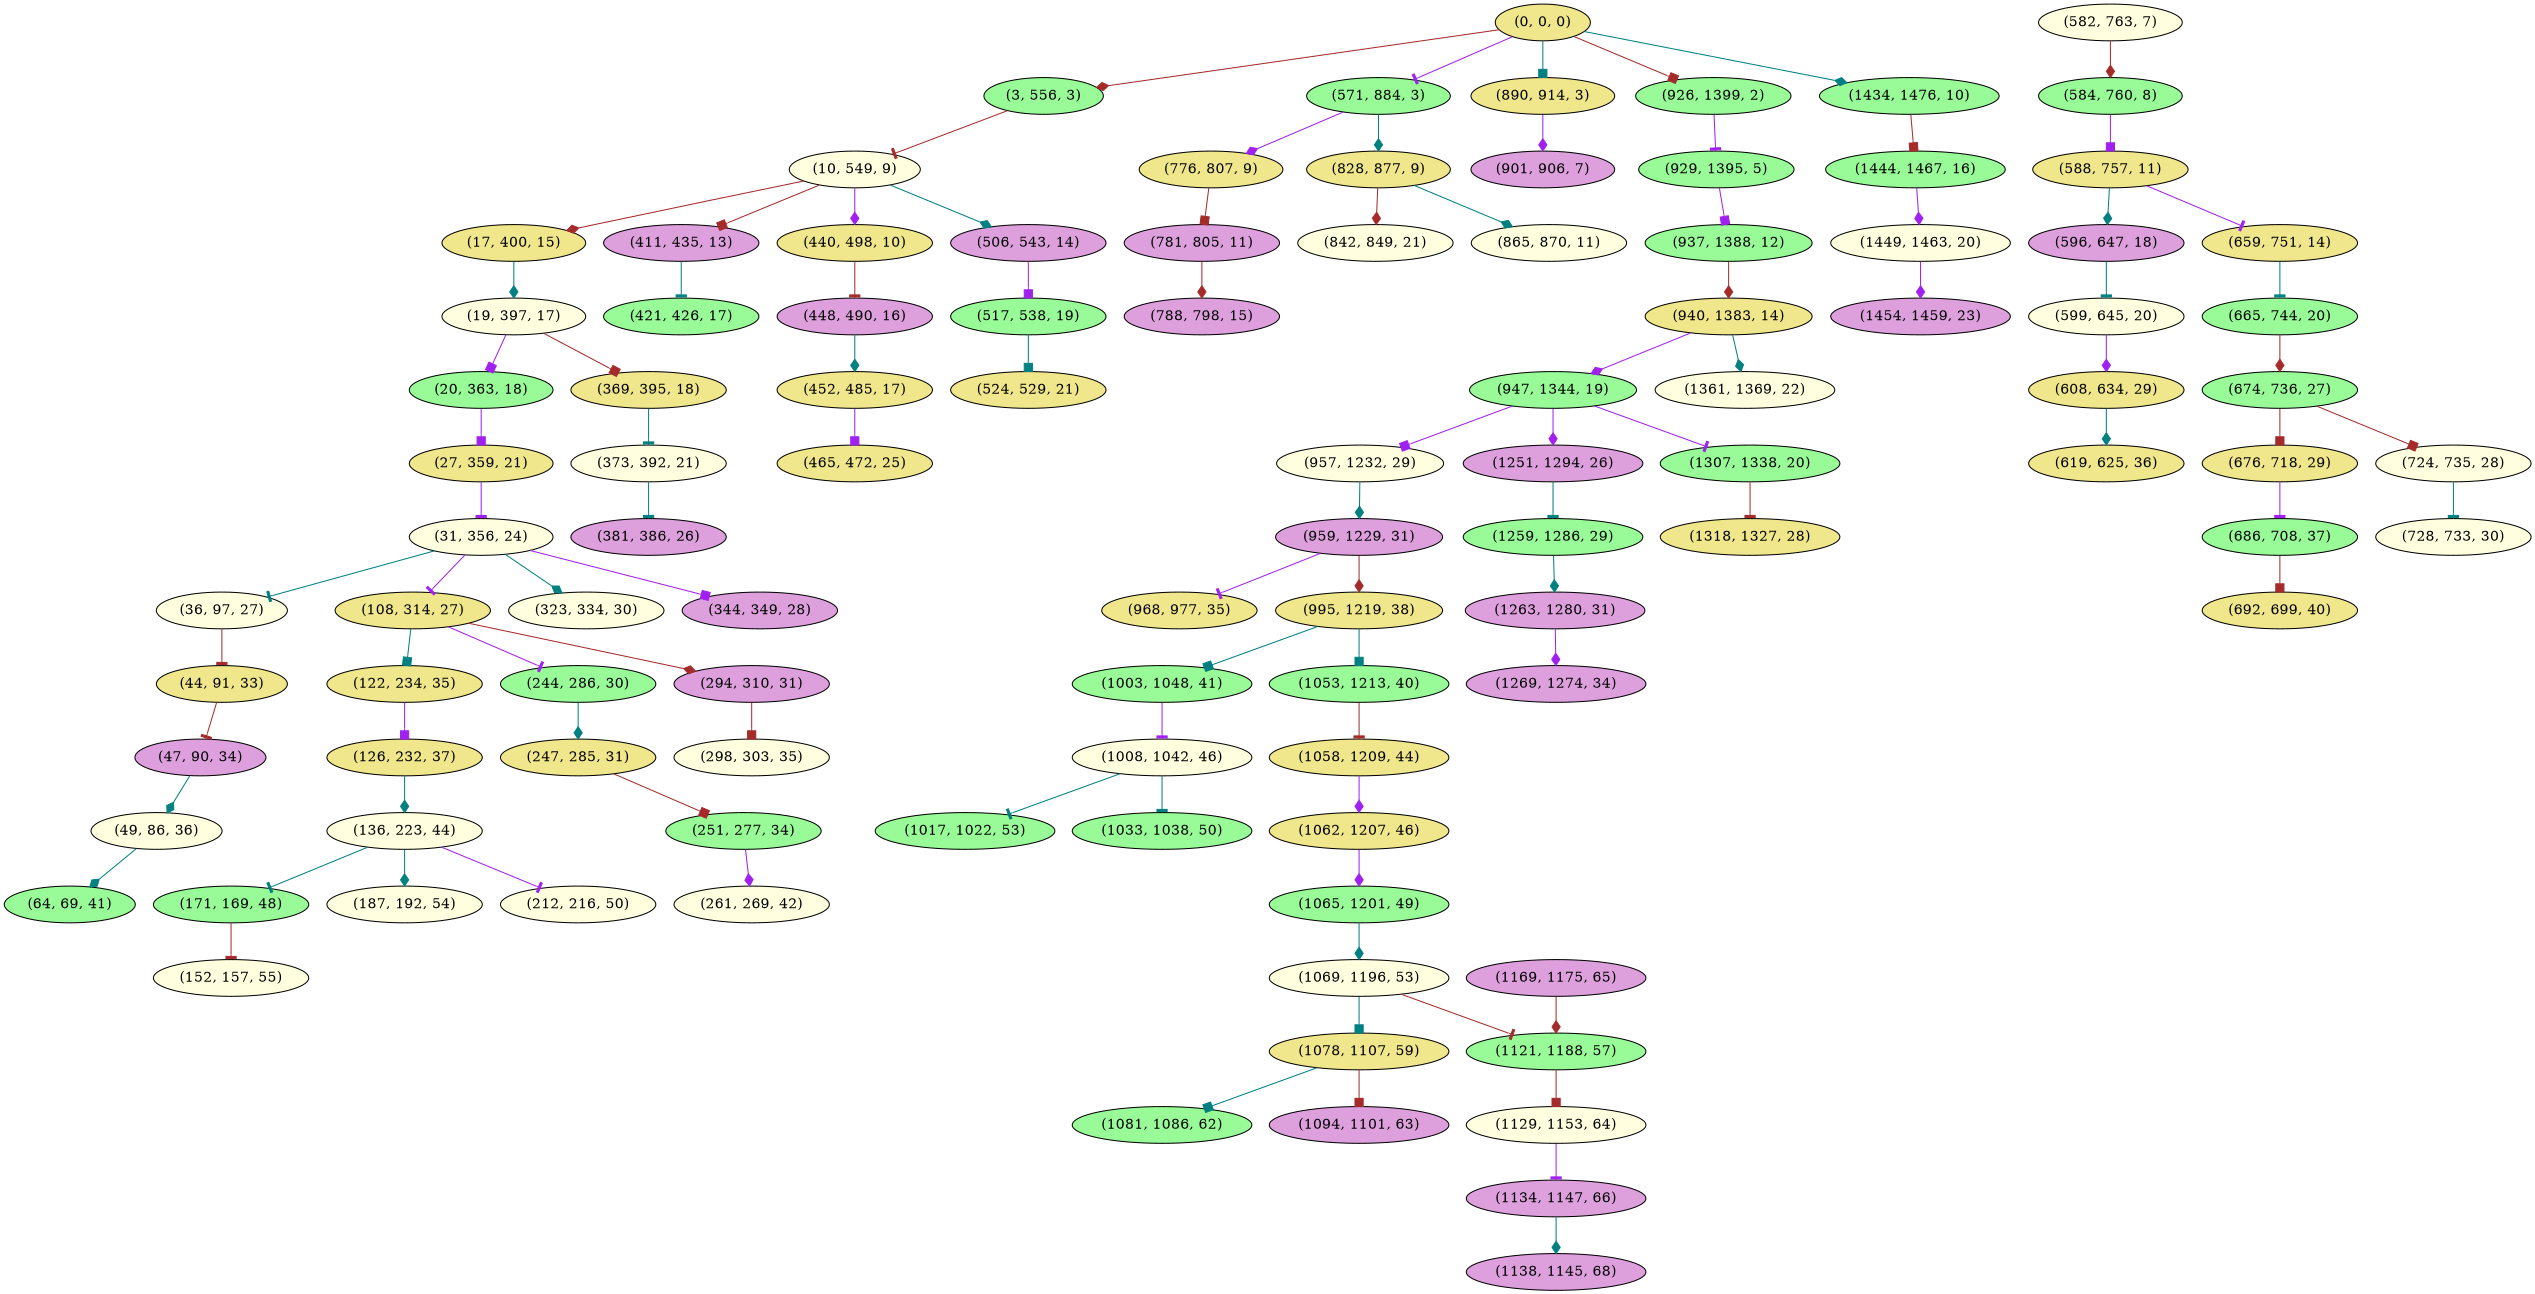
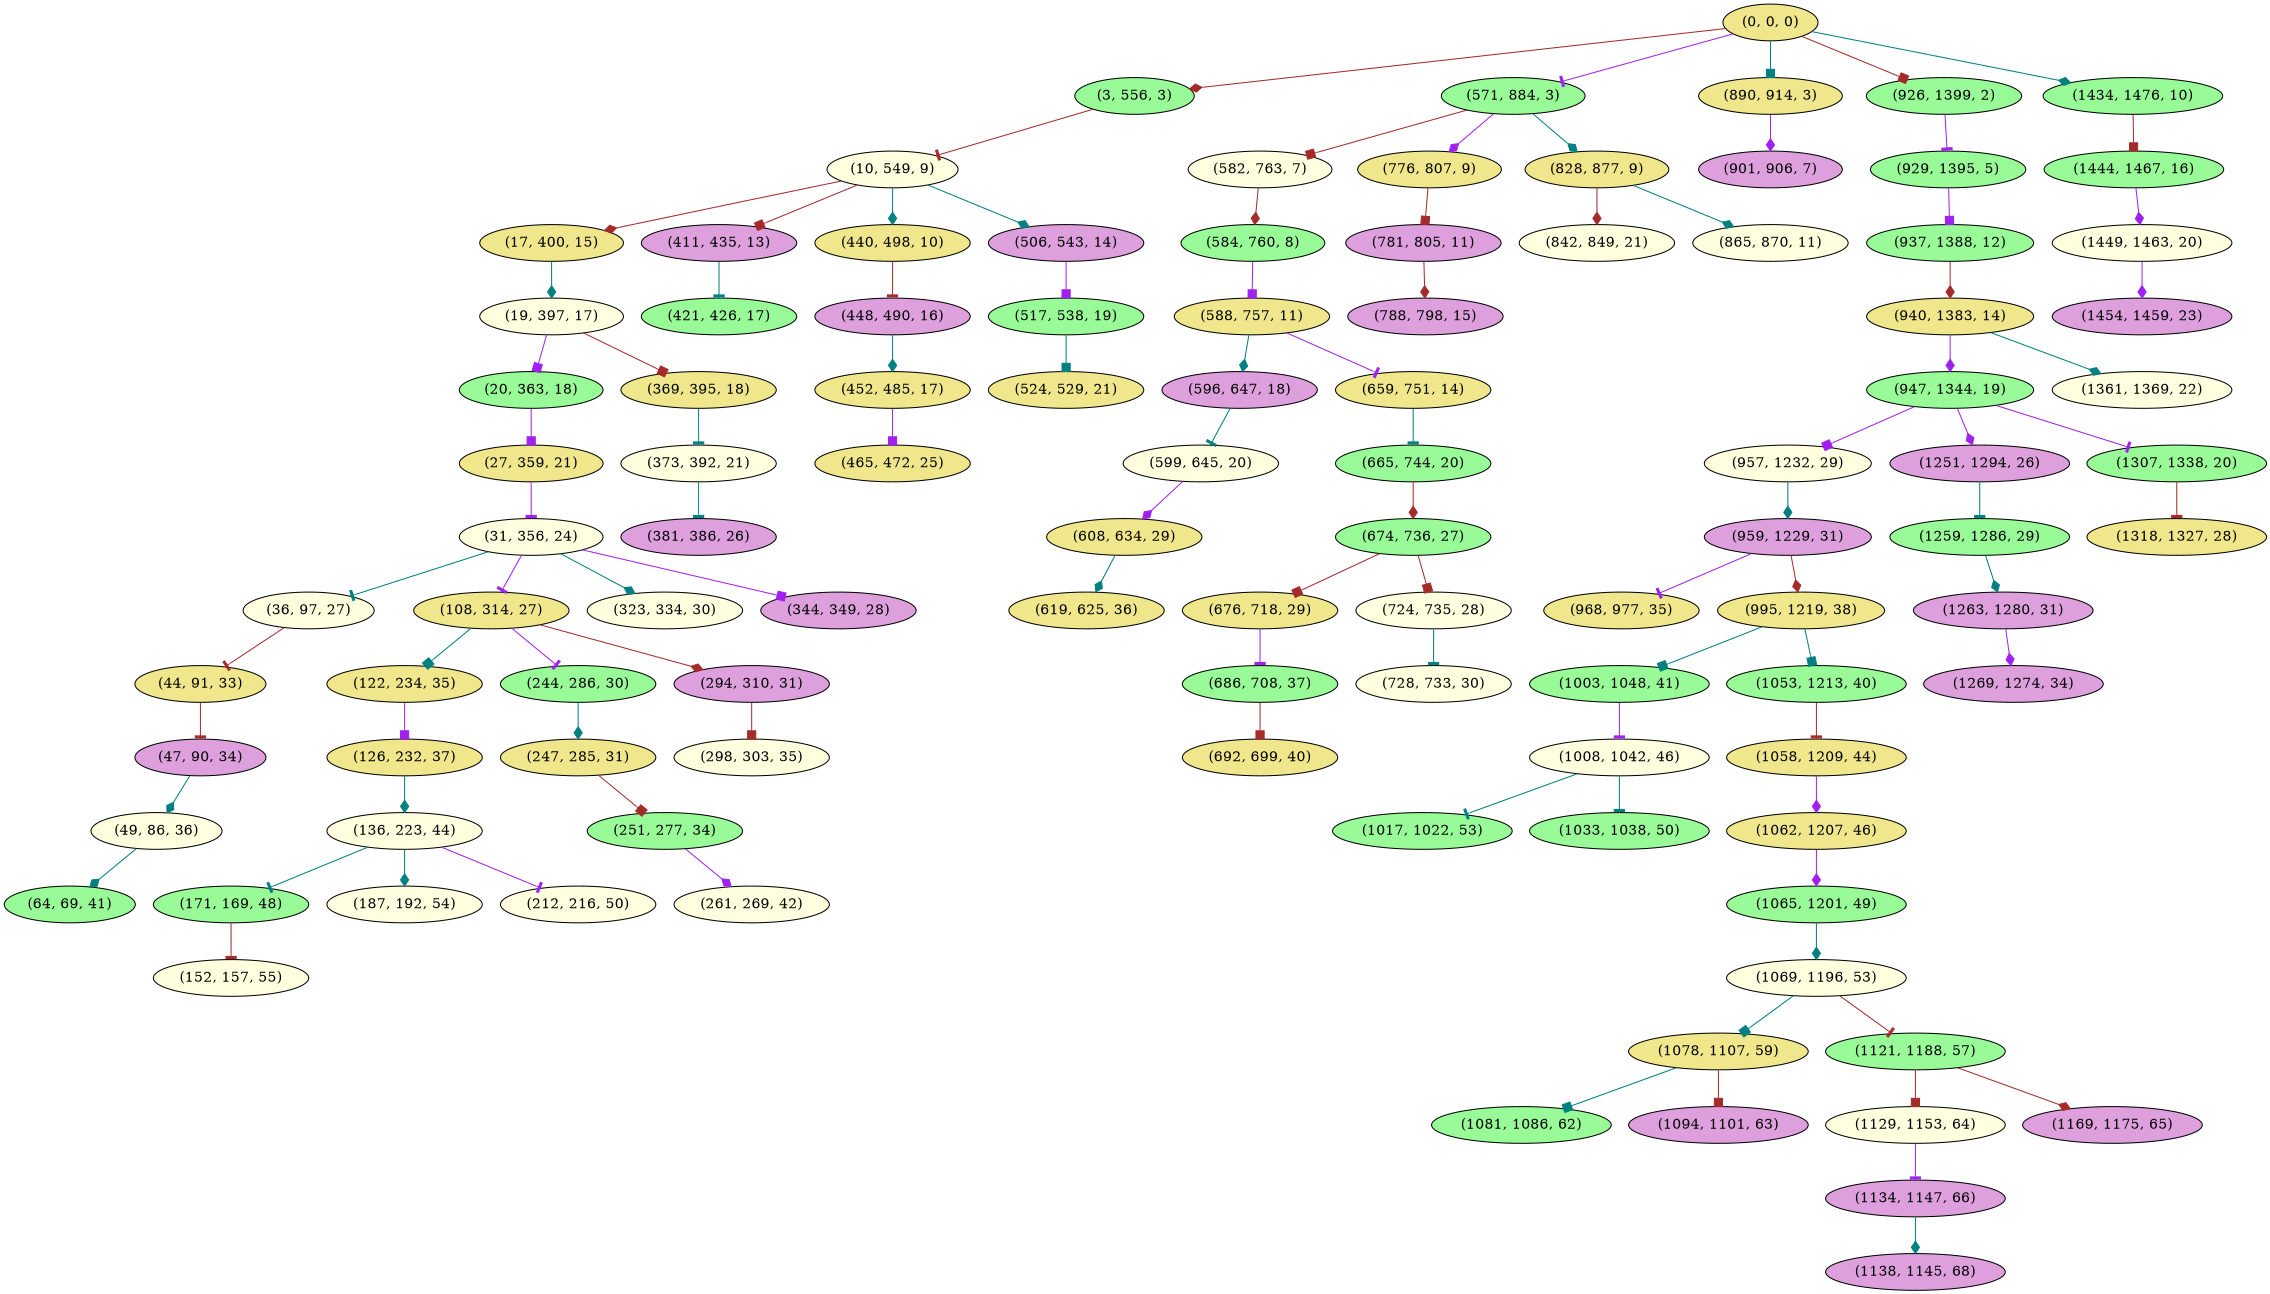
none -> (1392, 131)
(855, 200) -> (893, 200)
(1556, 1009) -> (2008, 1086)
